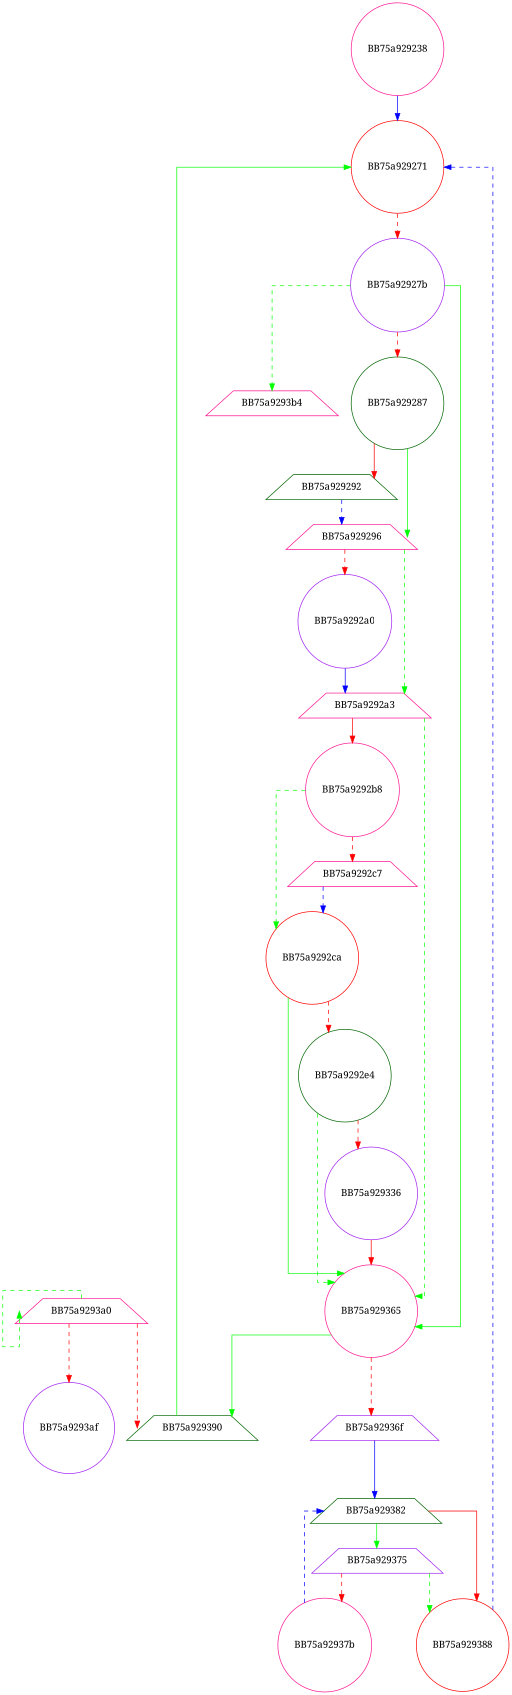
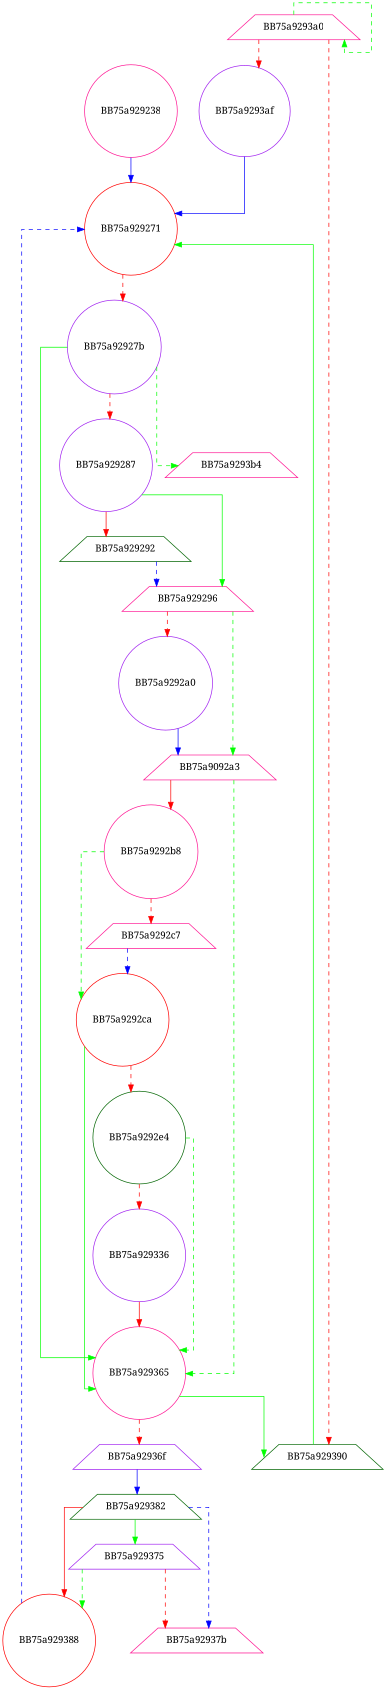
none -> (242, 213)
(398, 403) -> (106, 465)
(365, 706) -> (210, 767)
(304, 1551) -> (209, 1554)
(325, 1645) -> (197, 1641)
